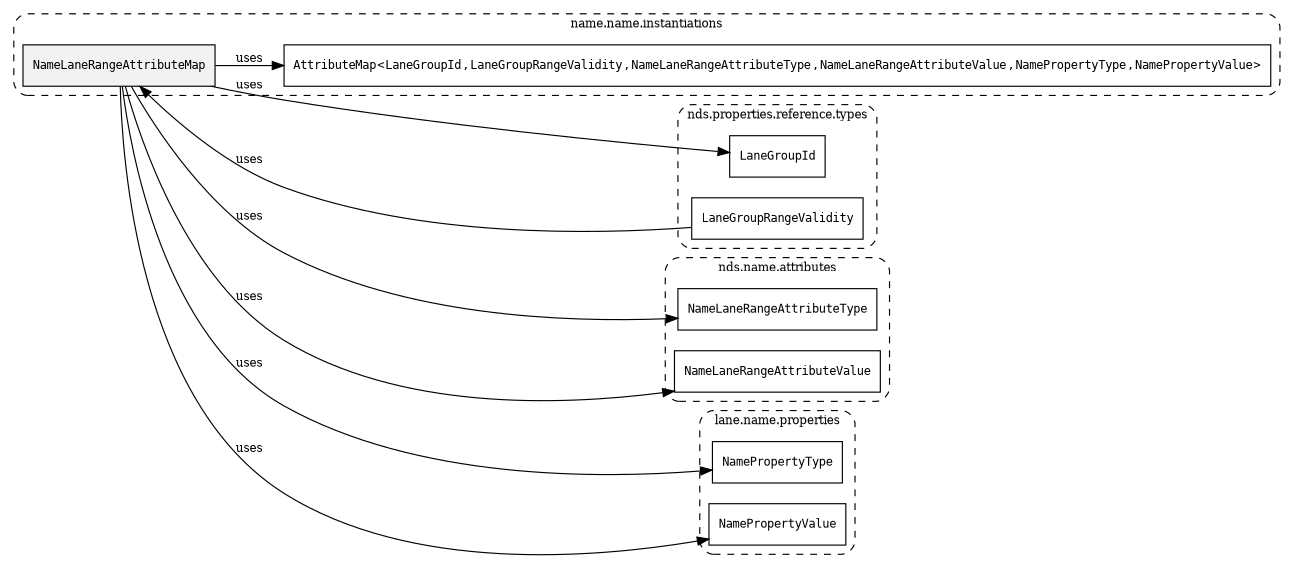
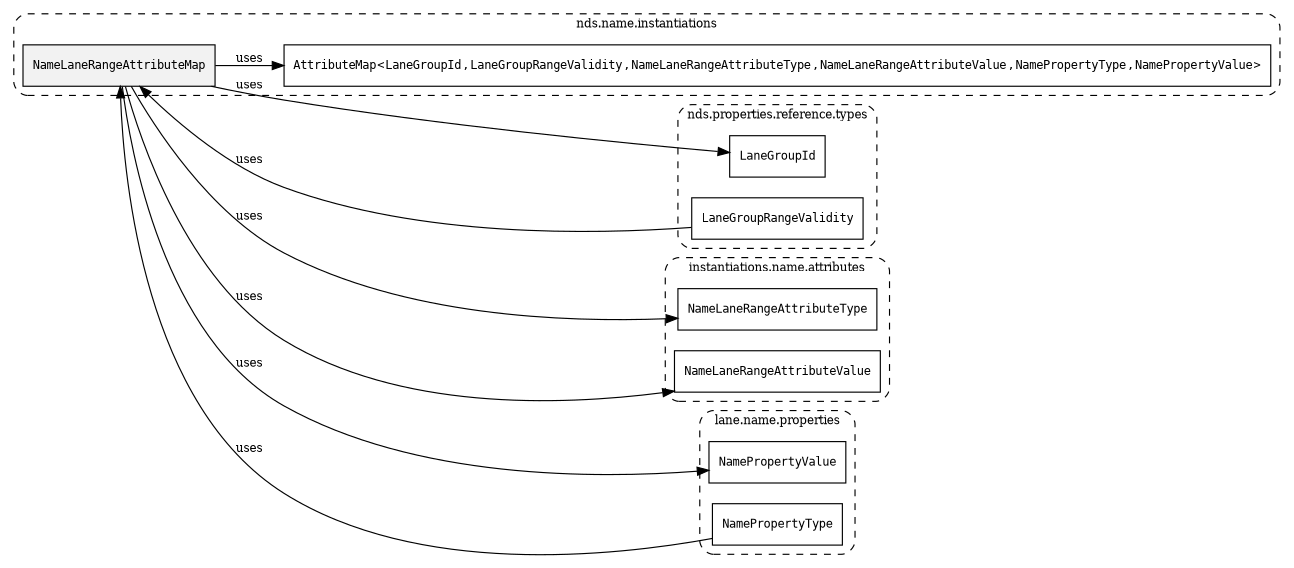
(647, 25) -> (647, 25)
(777, 269) -> (777, 269)
(310, 418) -> (283, 492)
